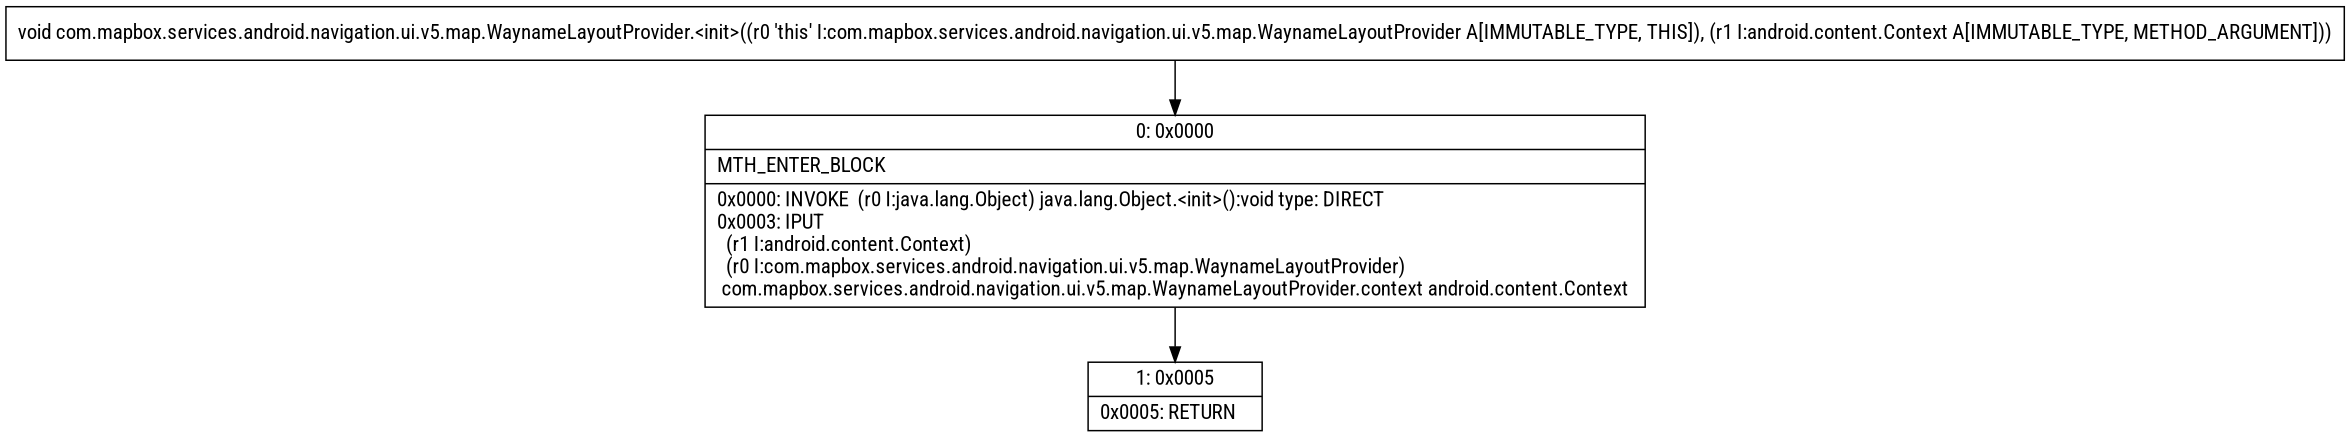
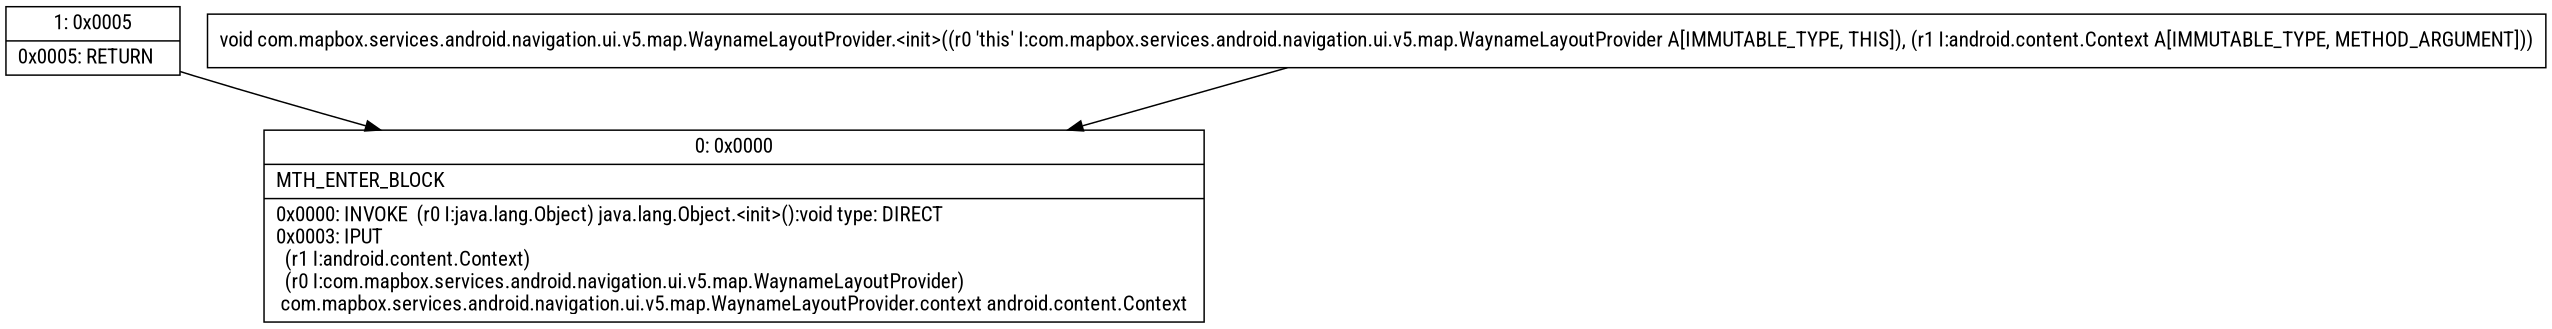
(1175, 327) -> (273, 99)
